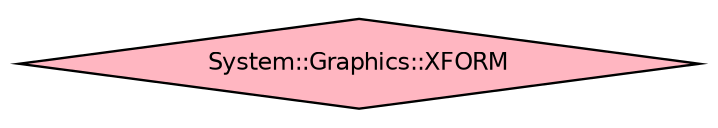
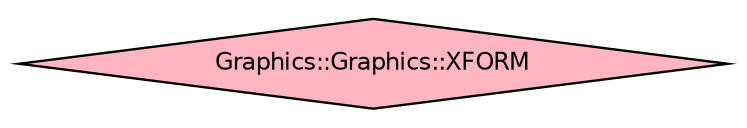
(359, 64) -> (373, 64)
